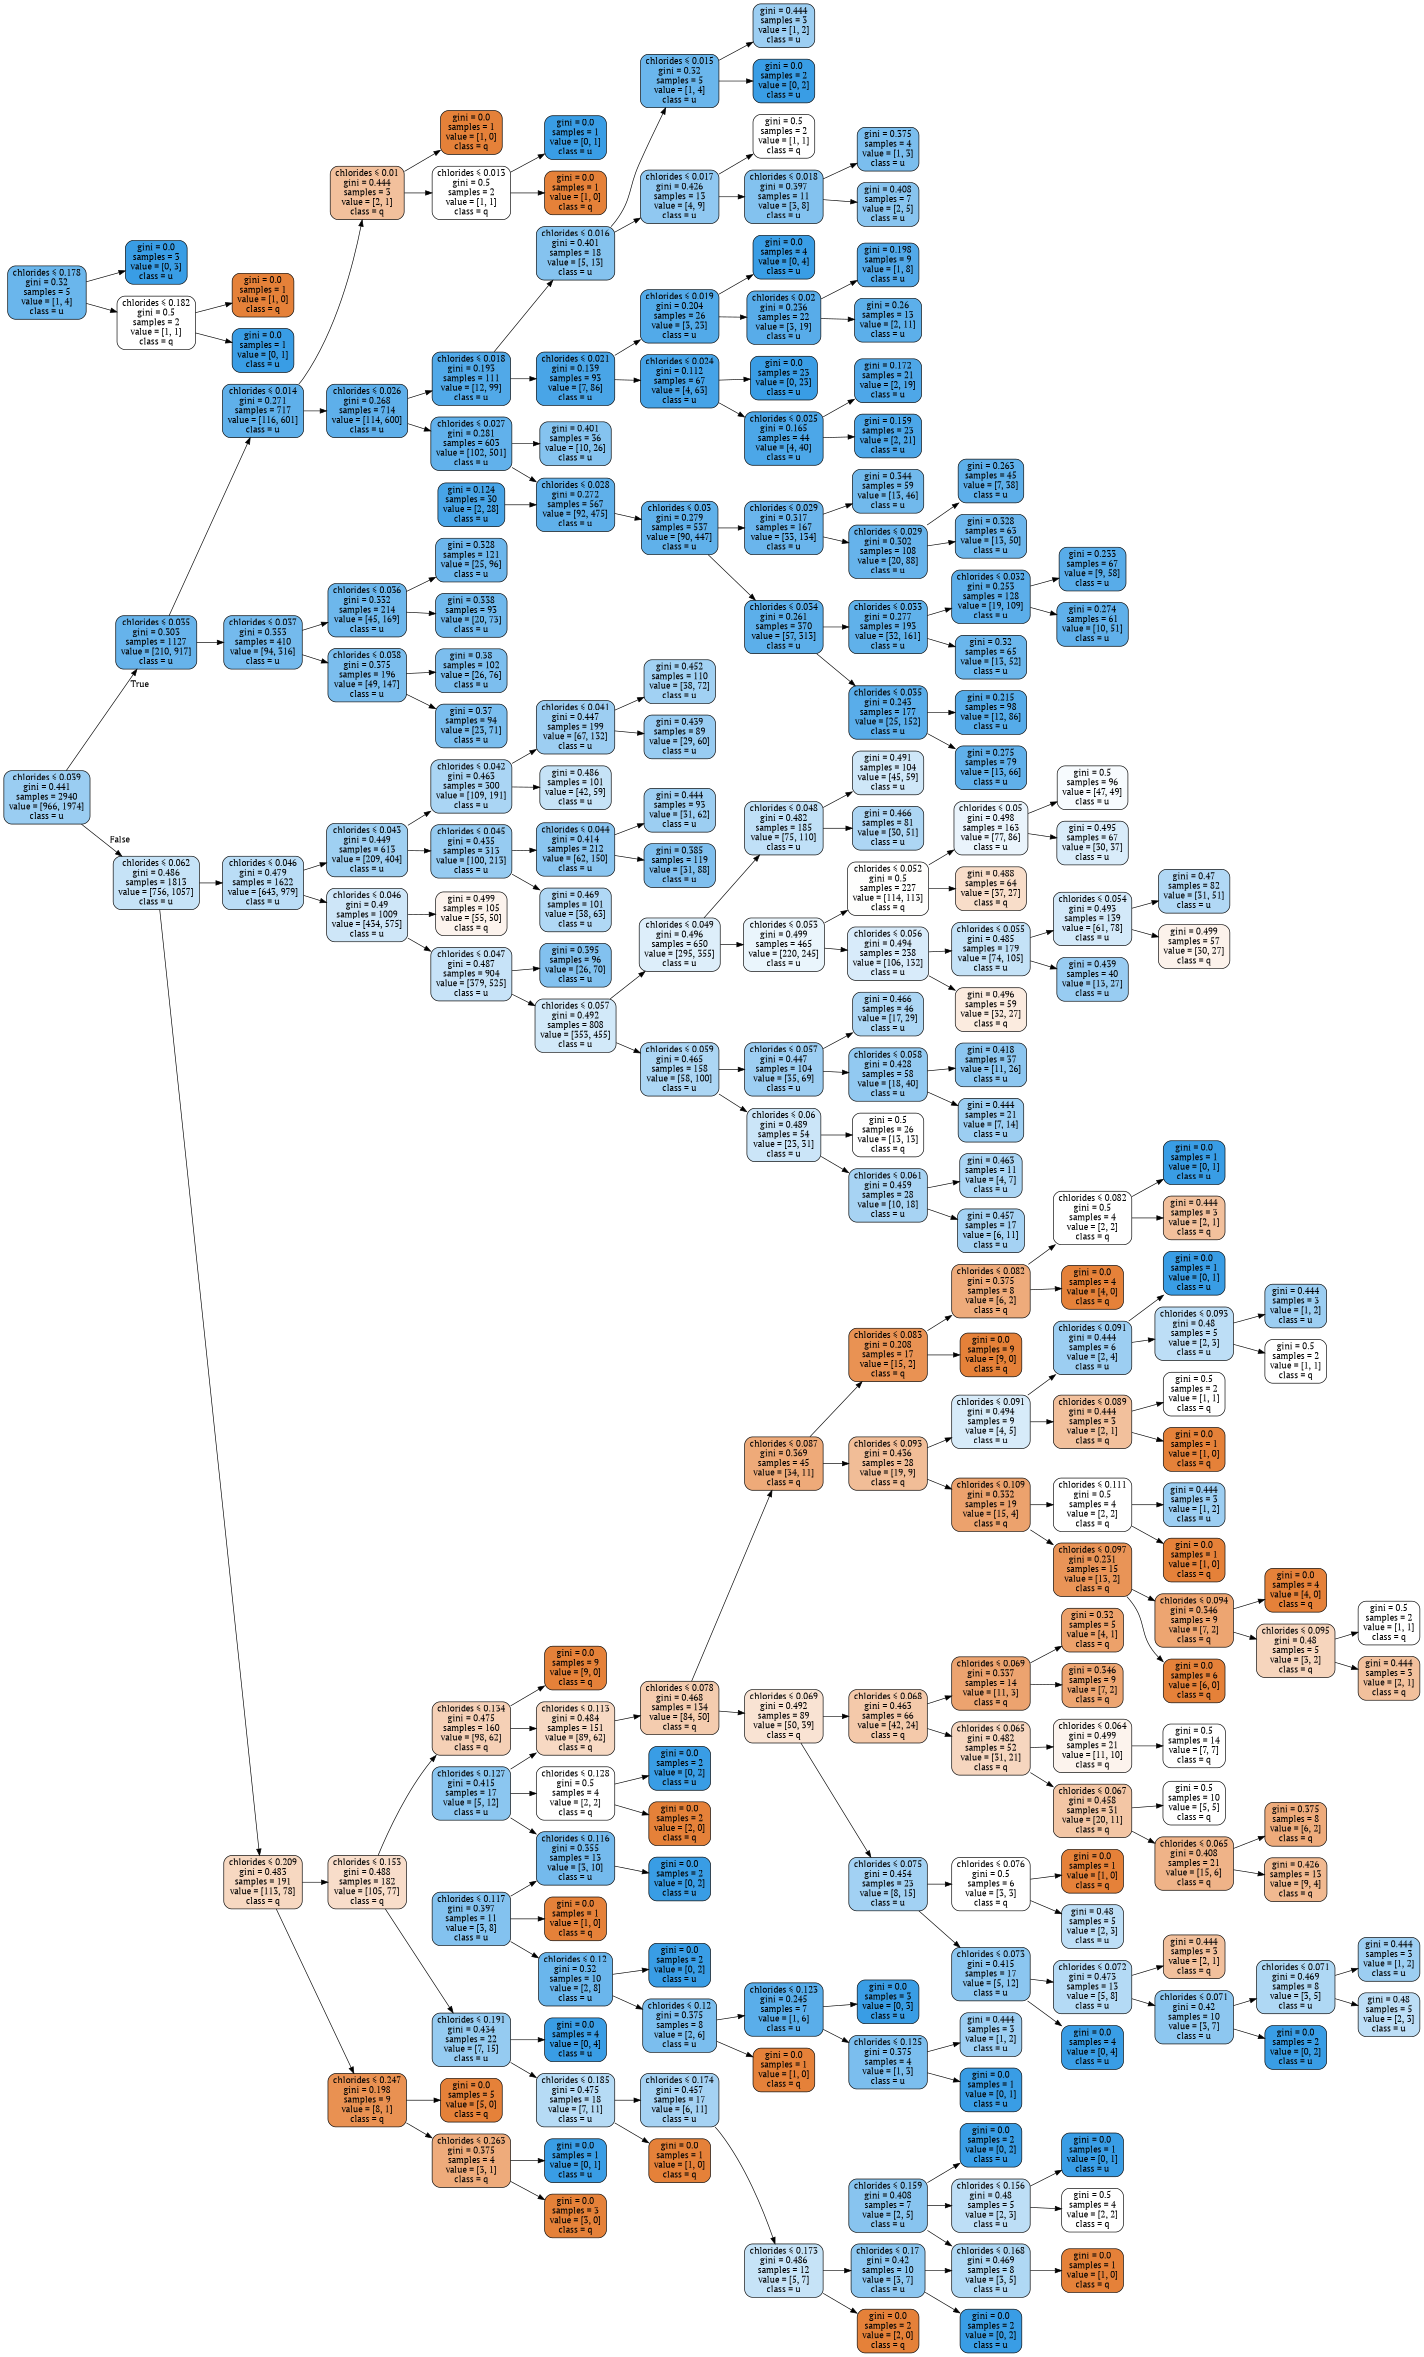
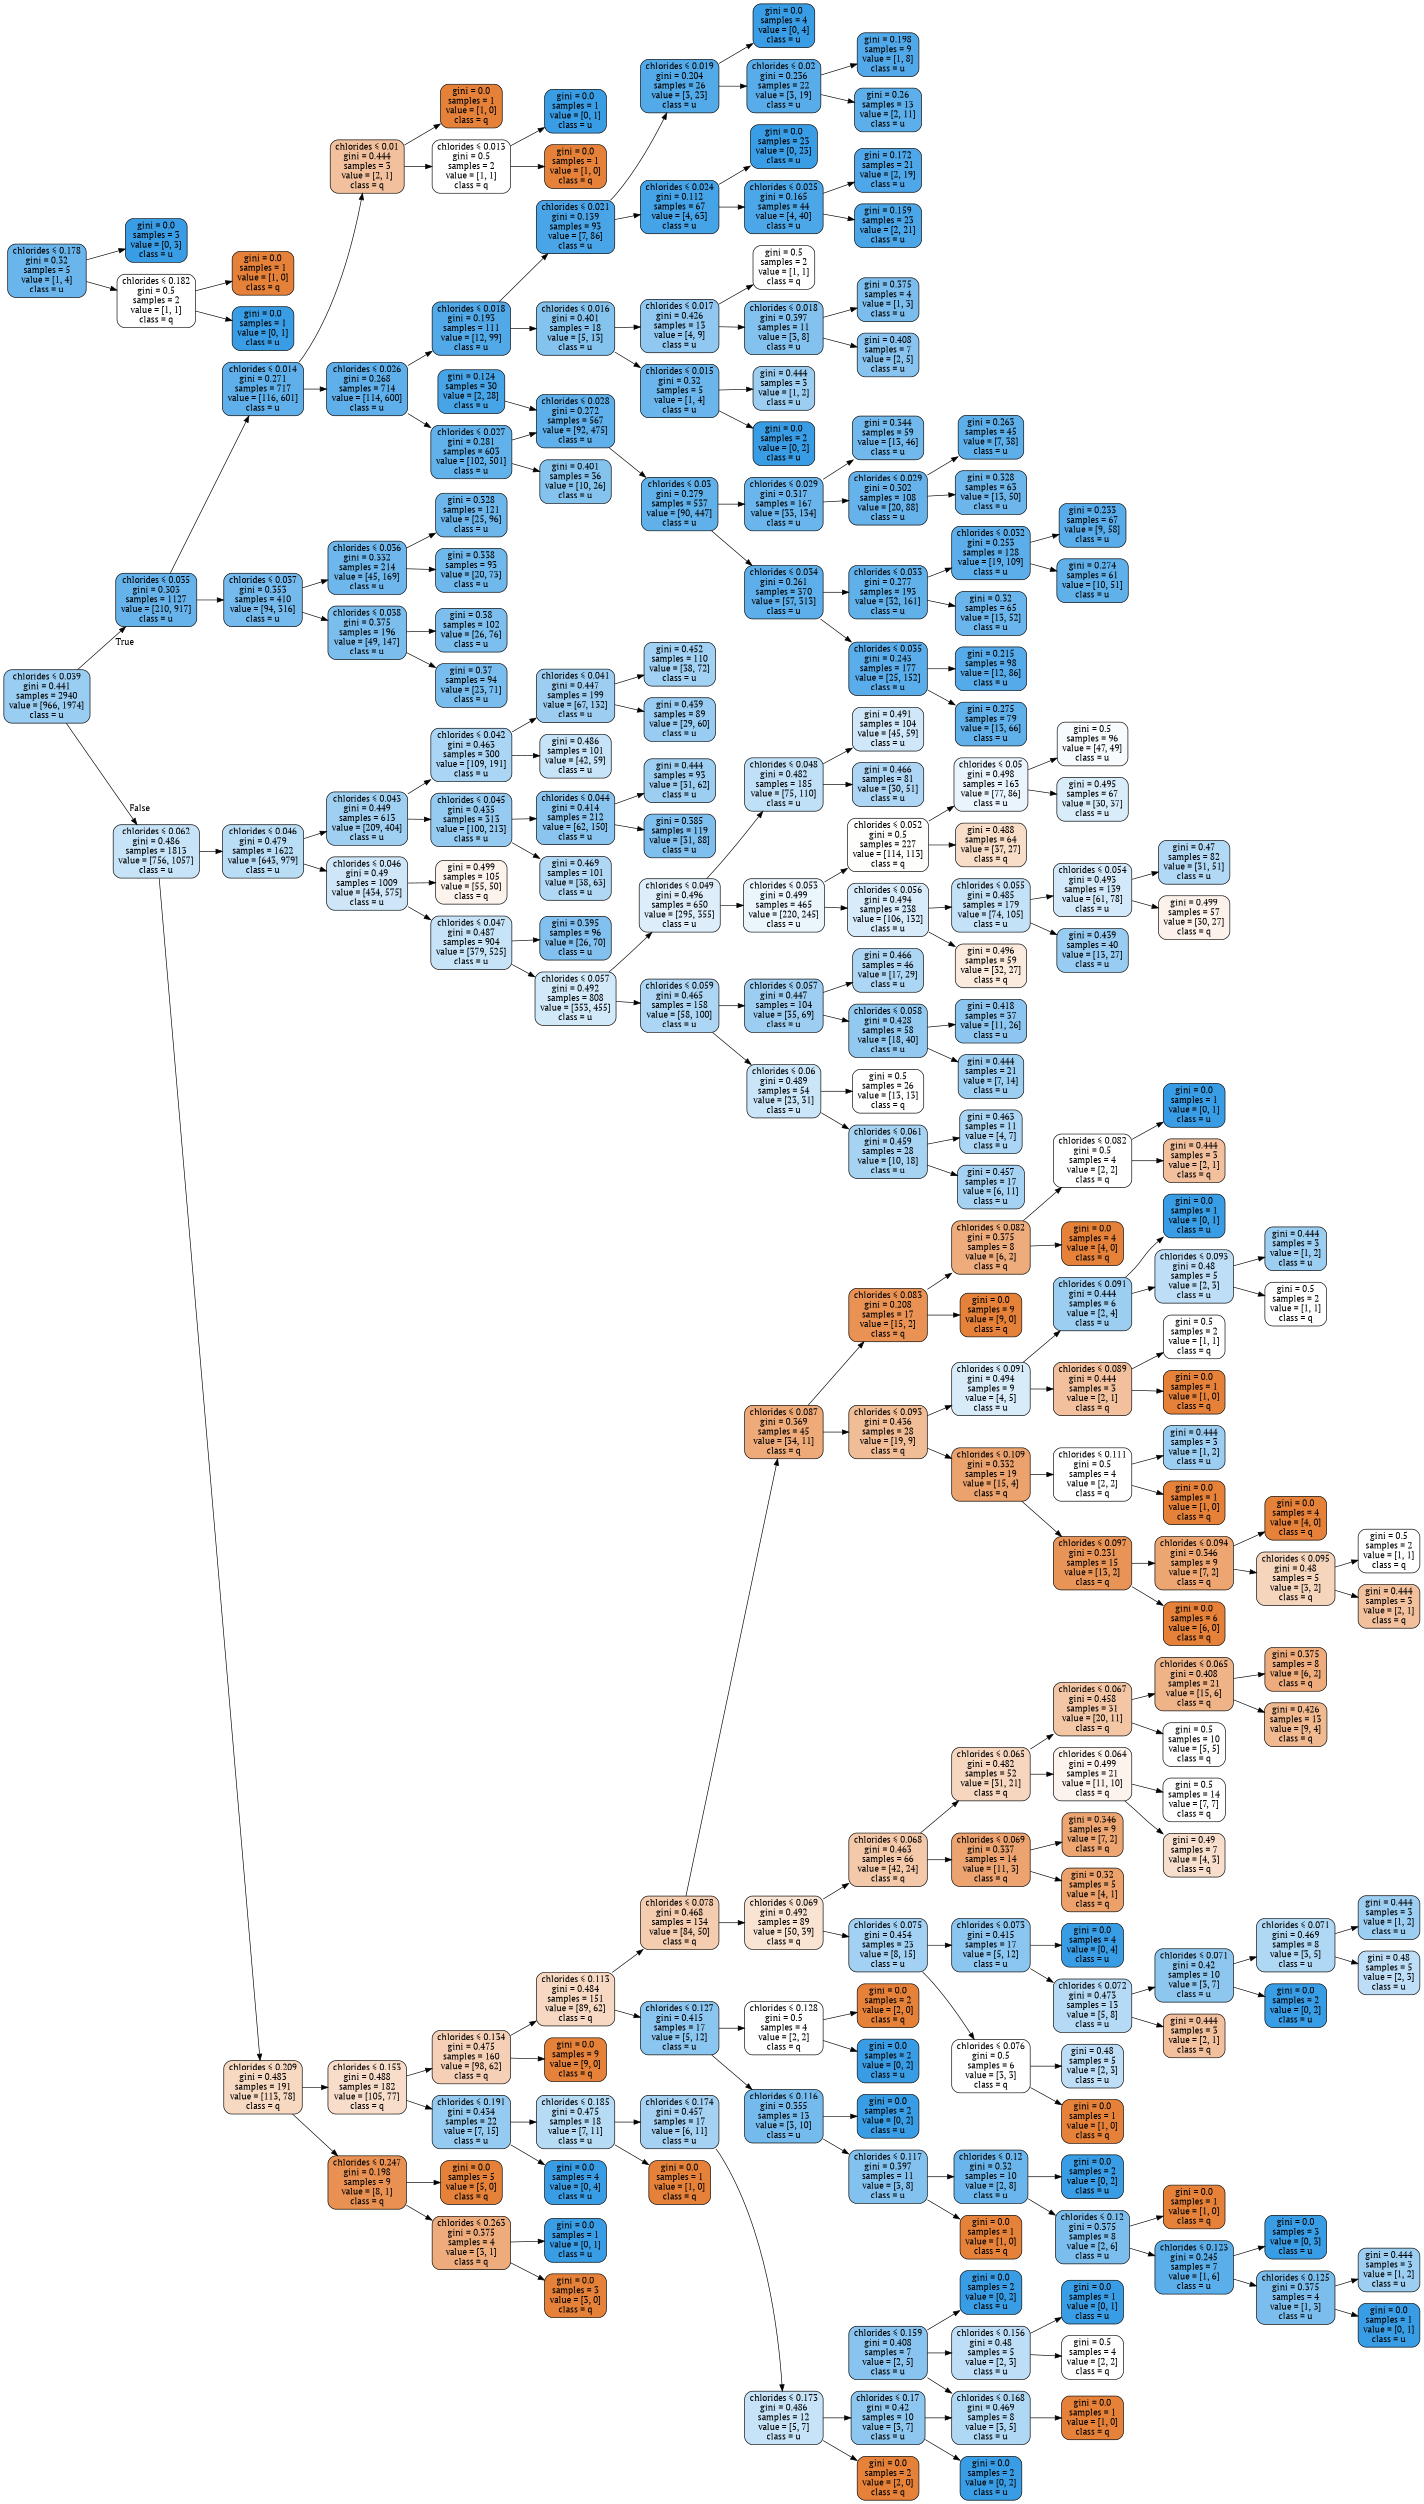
(521, 1763) -> (624, 2013)
none -> (1194, 1855)
(521, 1890) -> (833, 2145)
